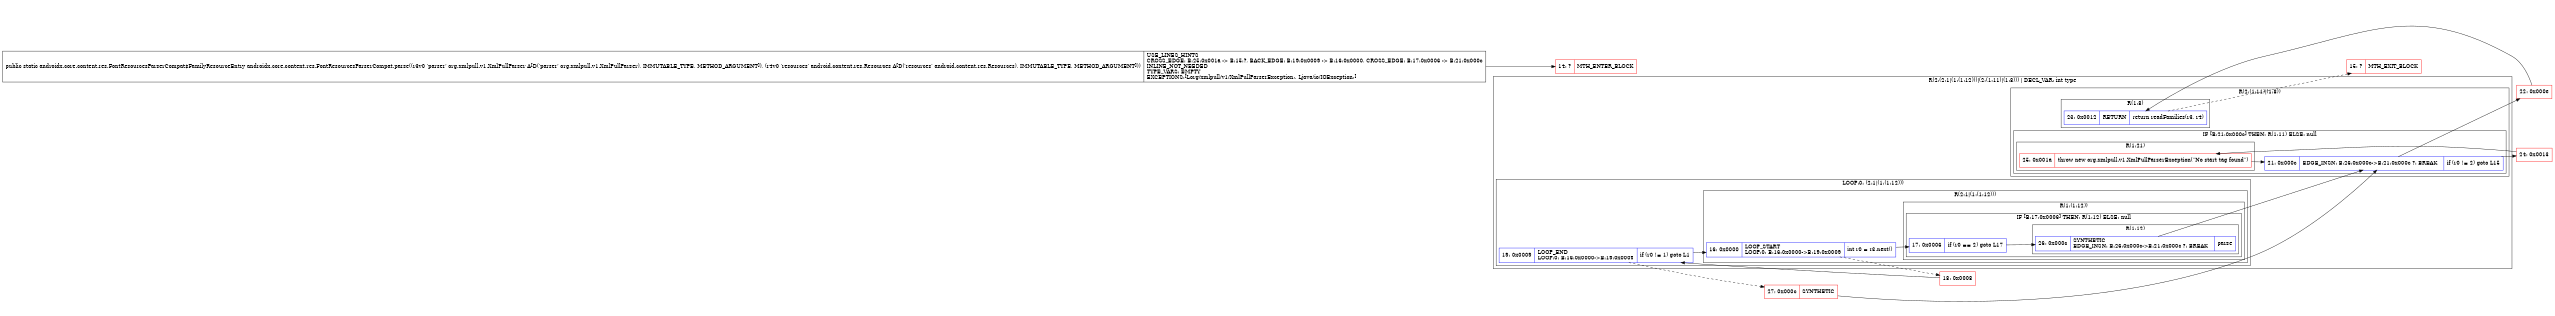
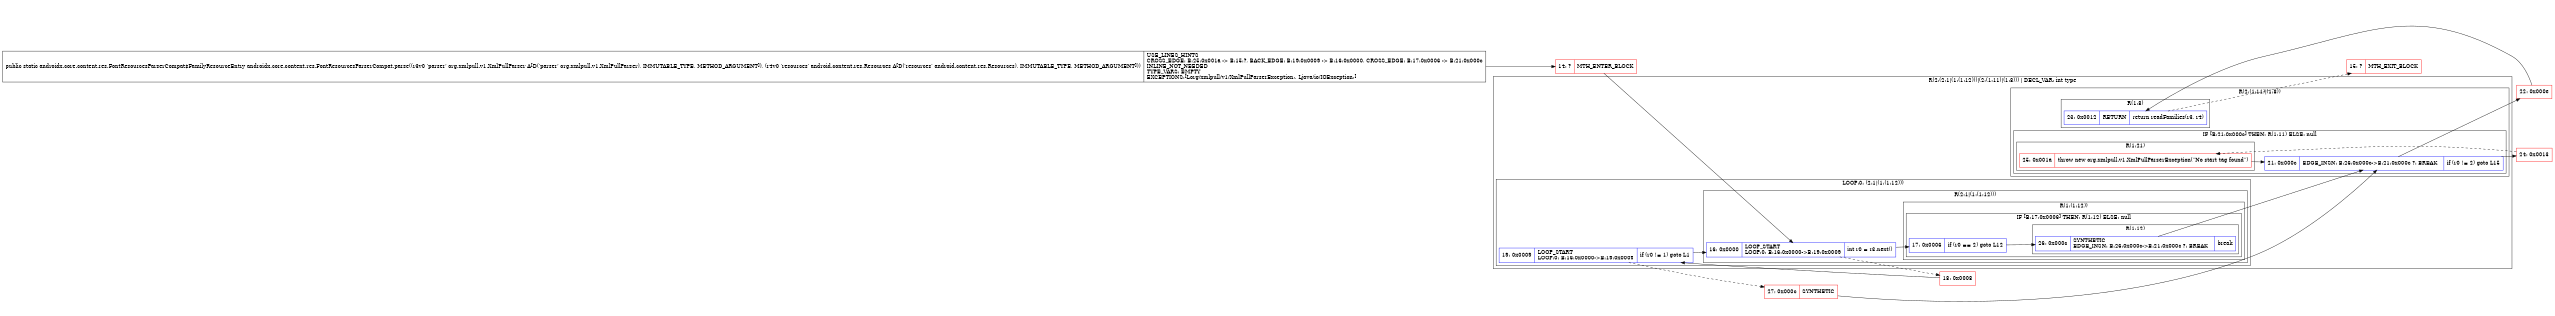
(2368, 147) -> (2368, 147)
none -> (1697, 157)
(2225, 243) -> (2225, 243)
(1976, 245) -> (1976, 245)
(1553, 252) -> (1555, 252)
